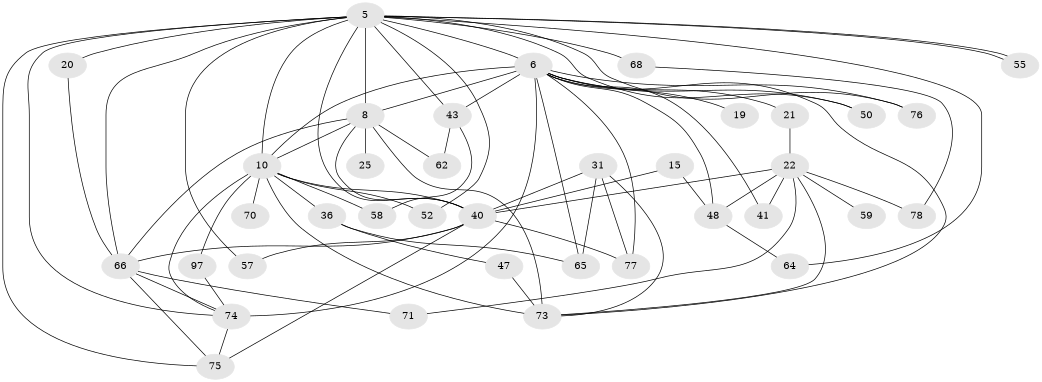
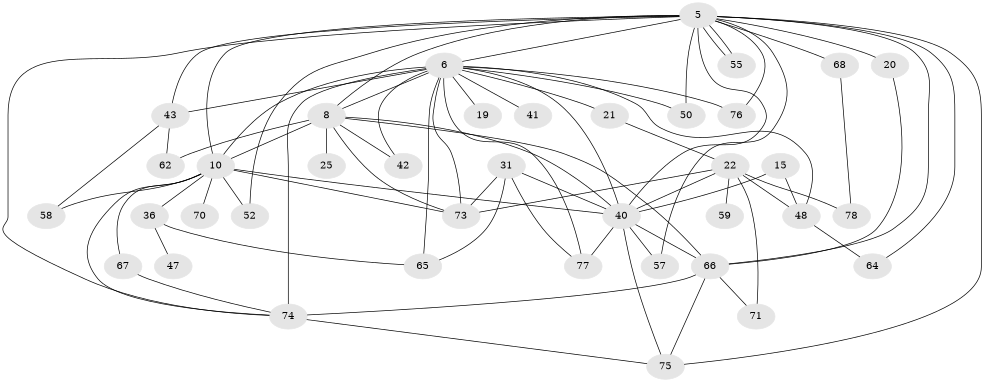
none -> (564, 109)
none -> (403, 166)
(777, 191) -> none
(197, 266) -> (123, 266)
(523, 291) -> none
